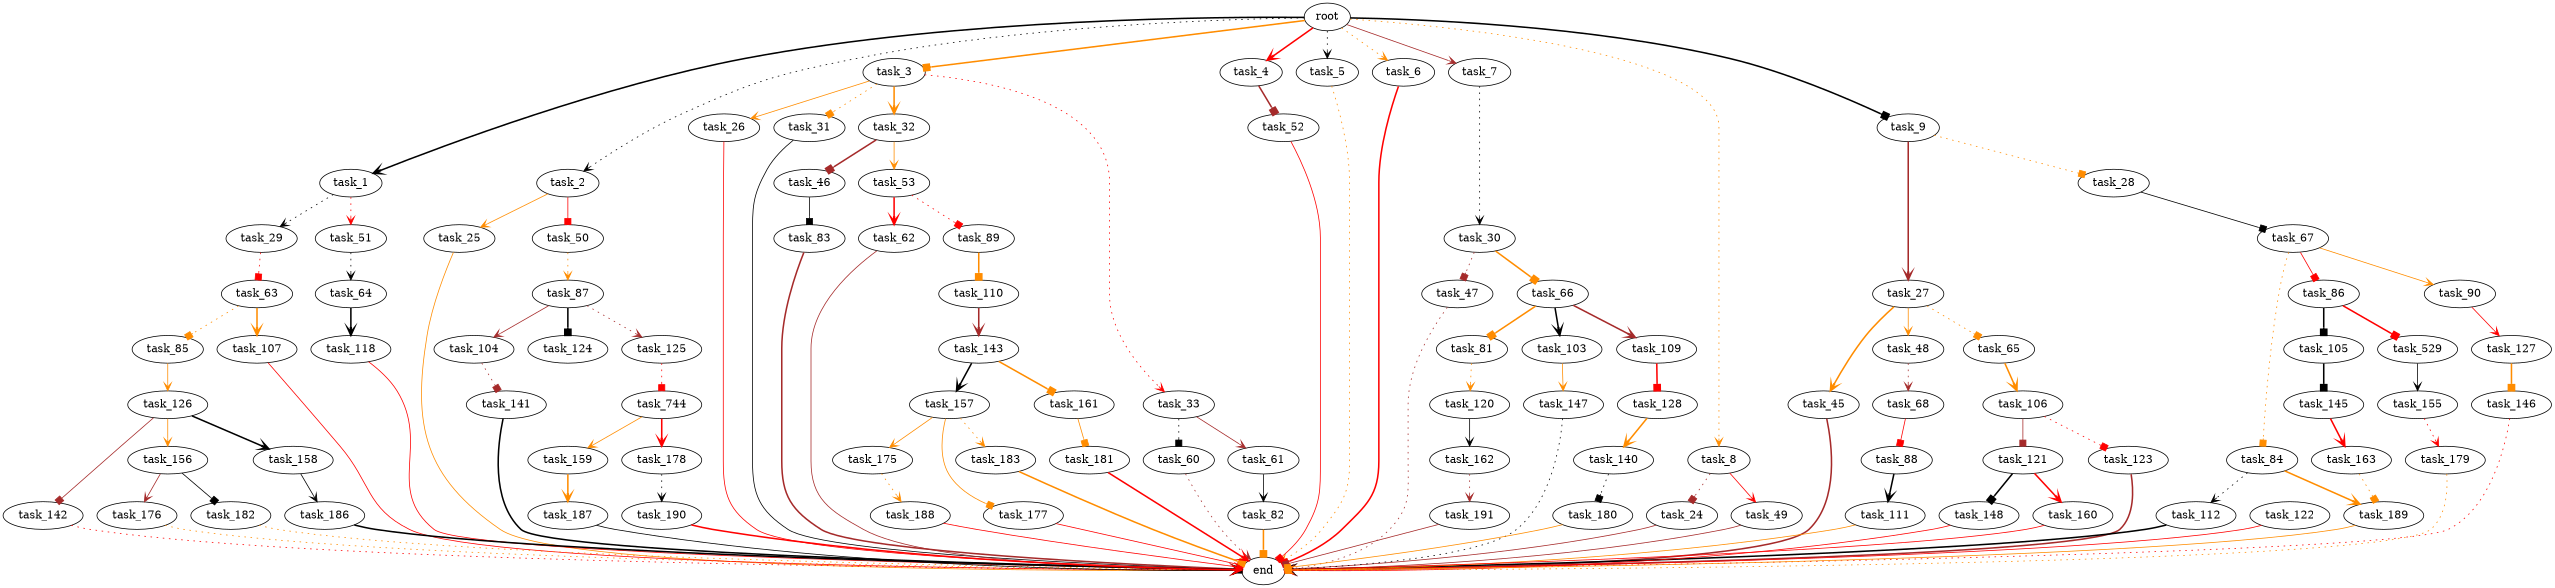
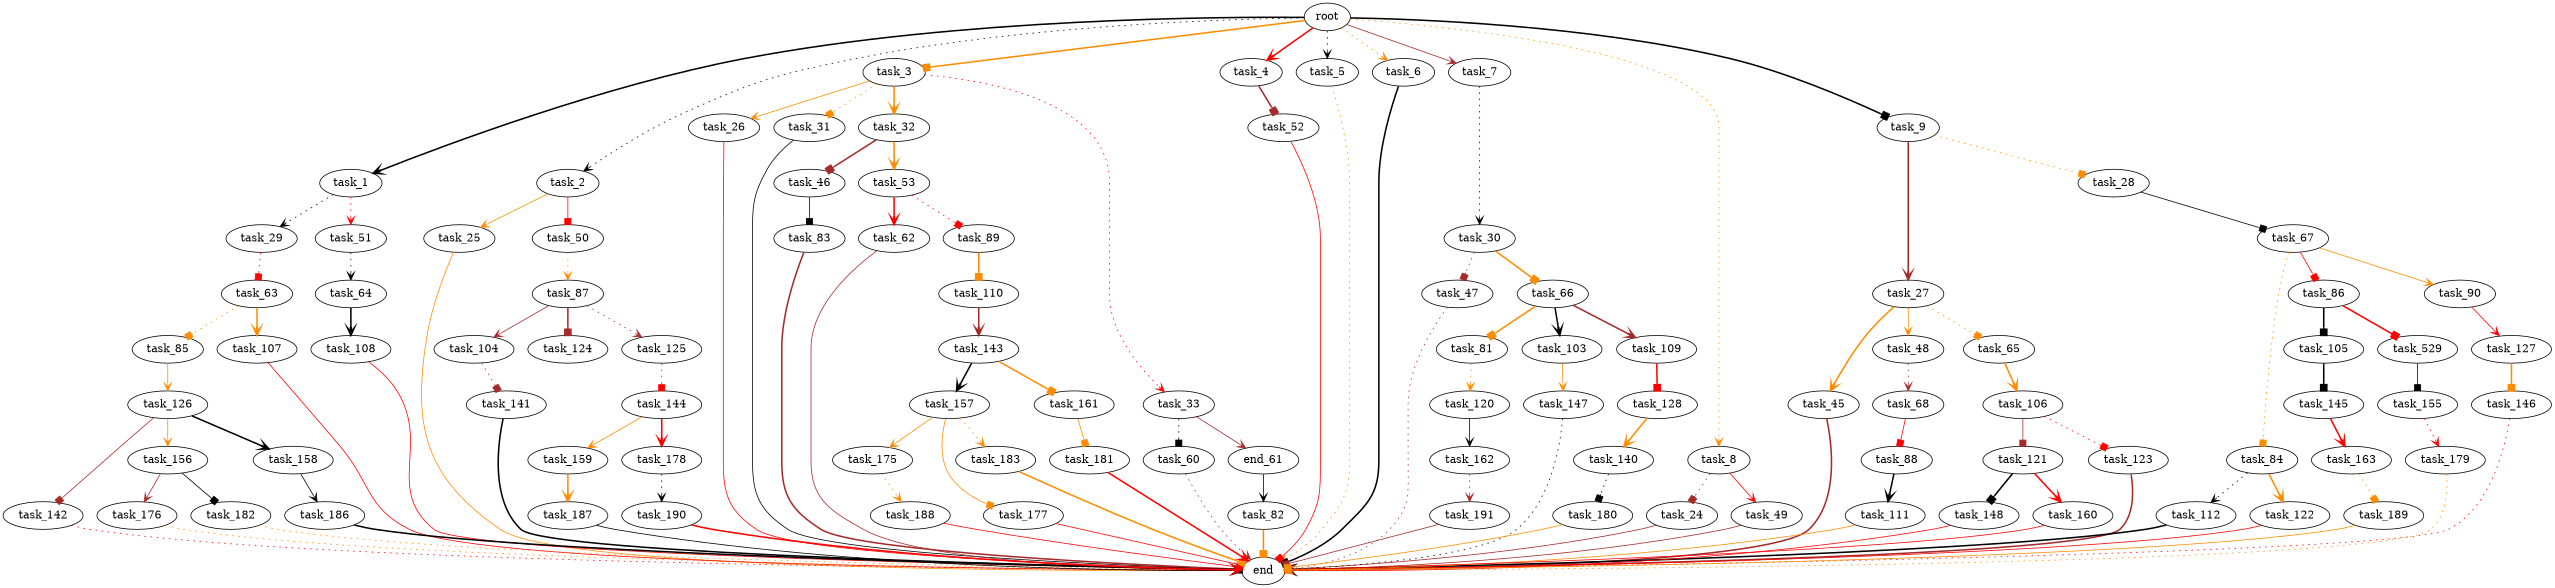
(894, 152) -> (894, 152)
(568, 318) -> (568, 318)
(1379, 344) -> (1379, 344)
(351, 349) -> (351, 349)
(2418, 373) -> (2418, 373)
(662, 405) -> (662, 405)
(1263, 460) -> (1263, 460)
(2319, 486) -> (2274, 484)
